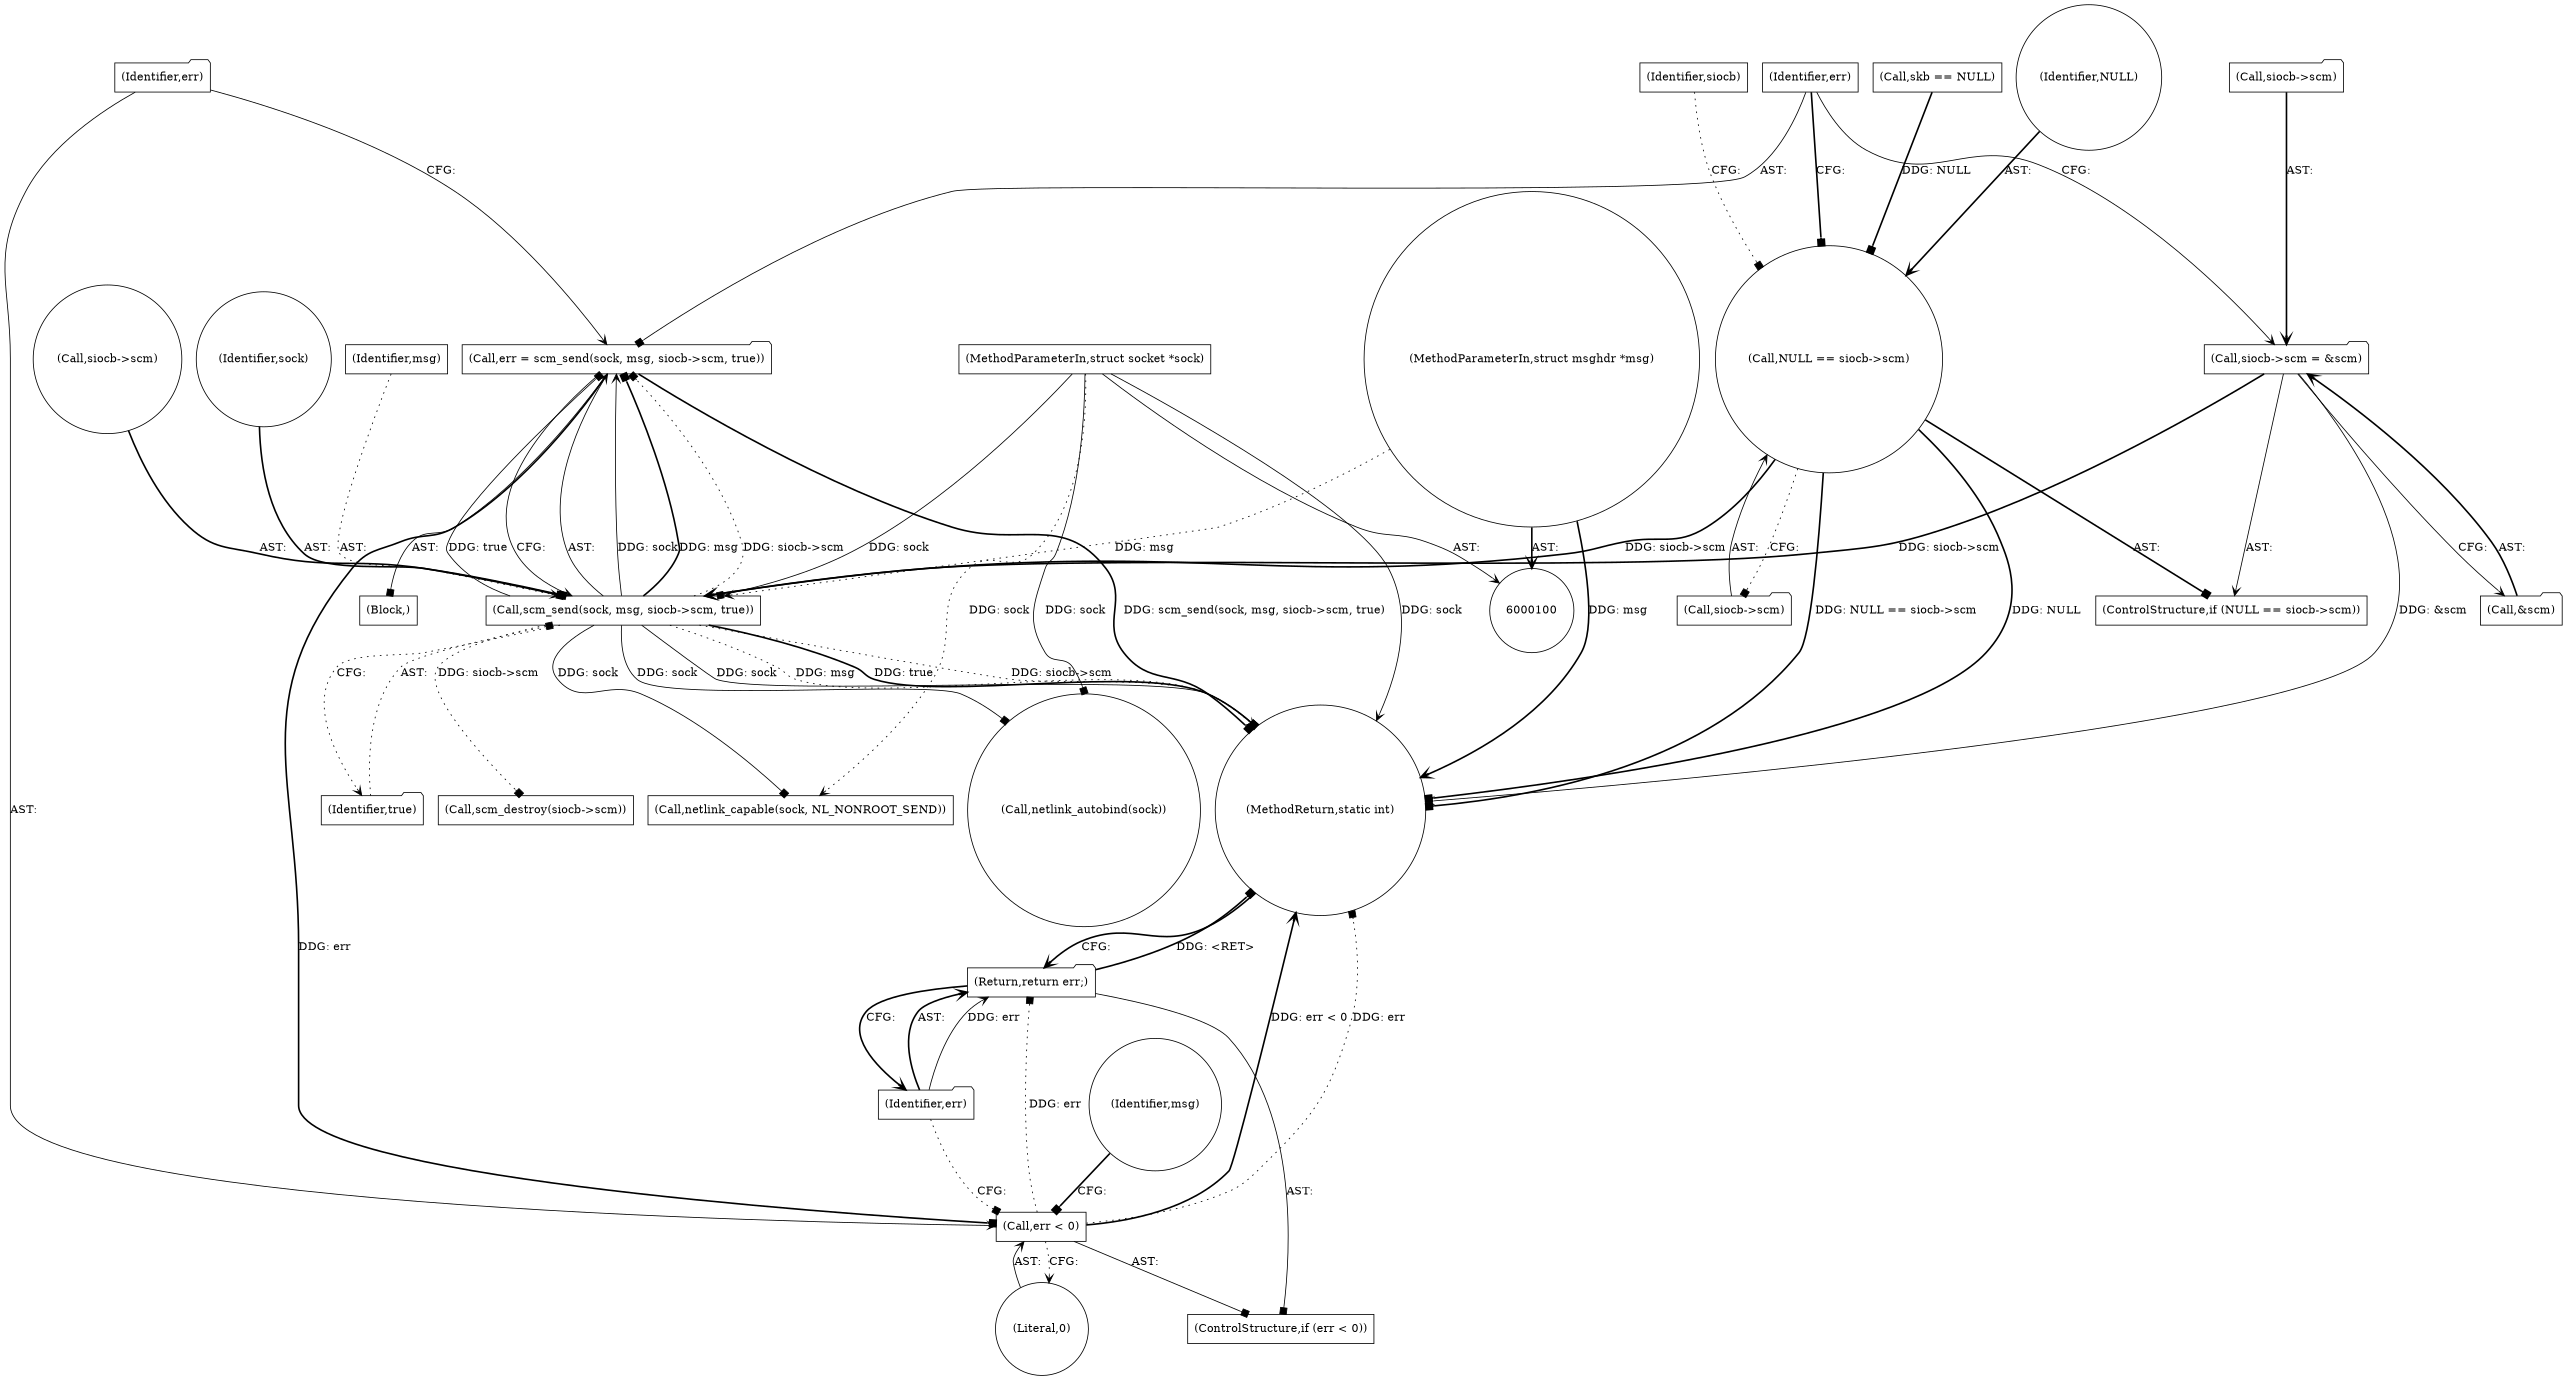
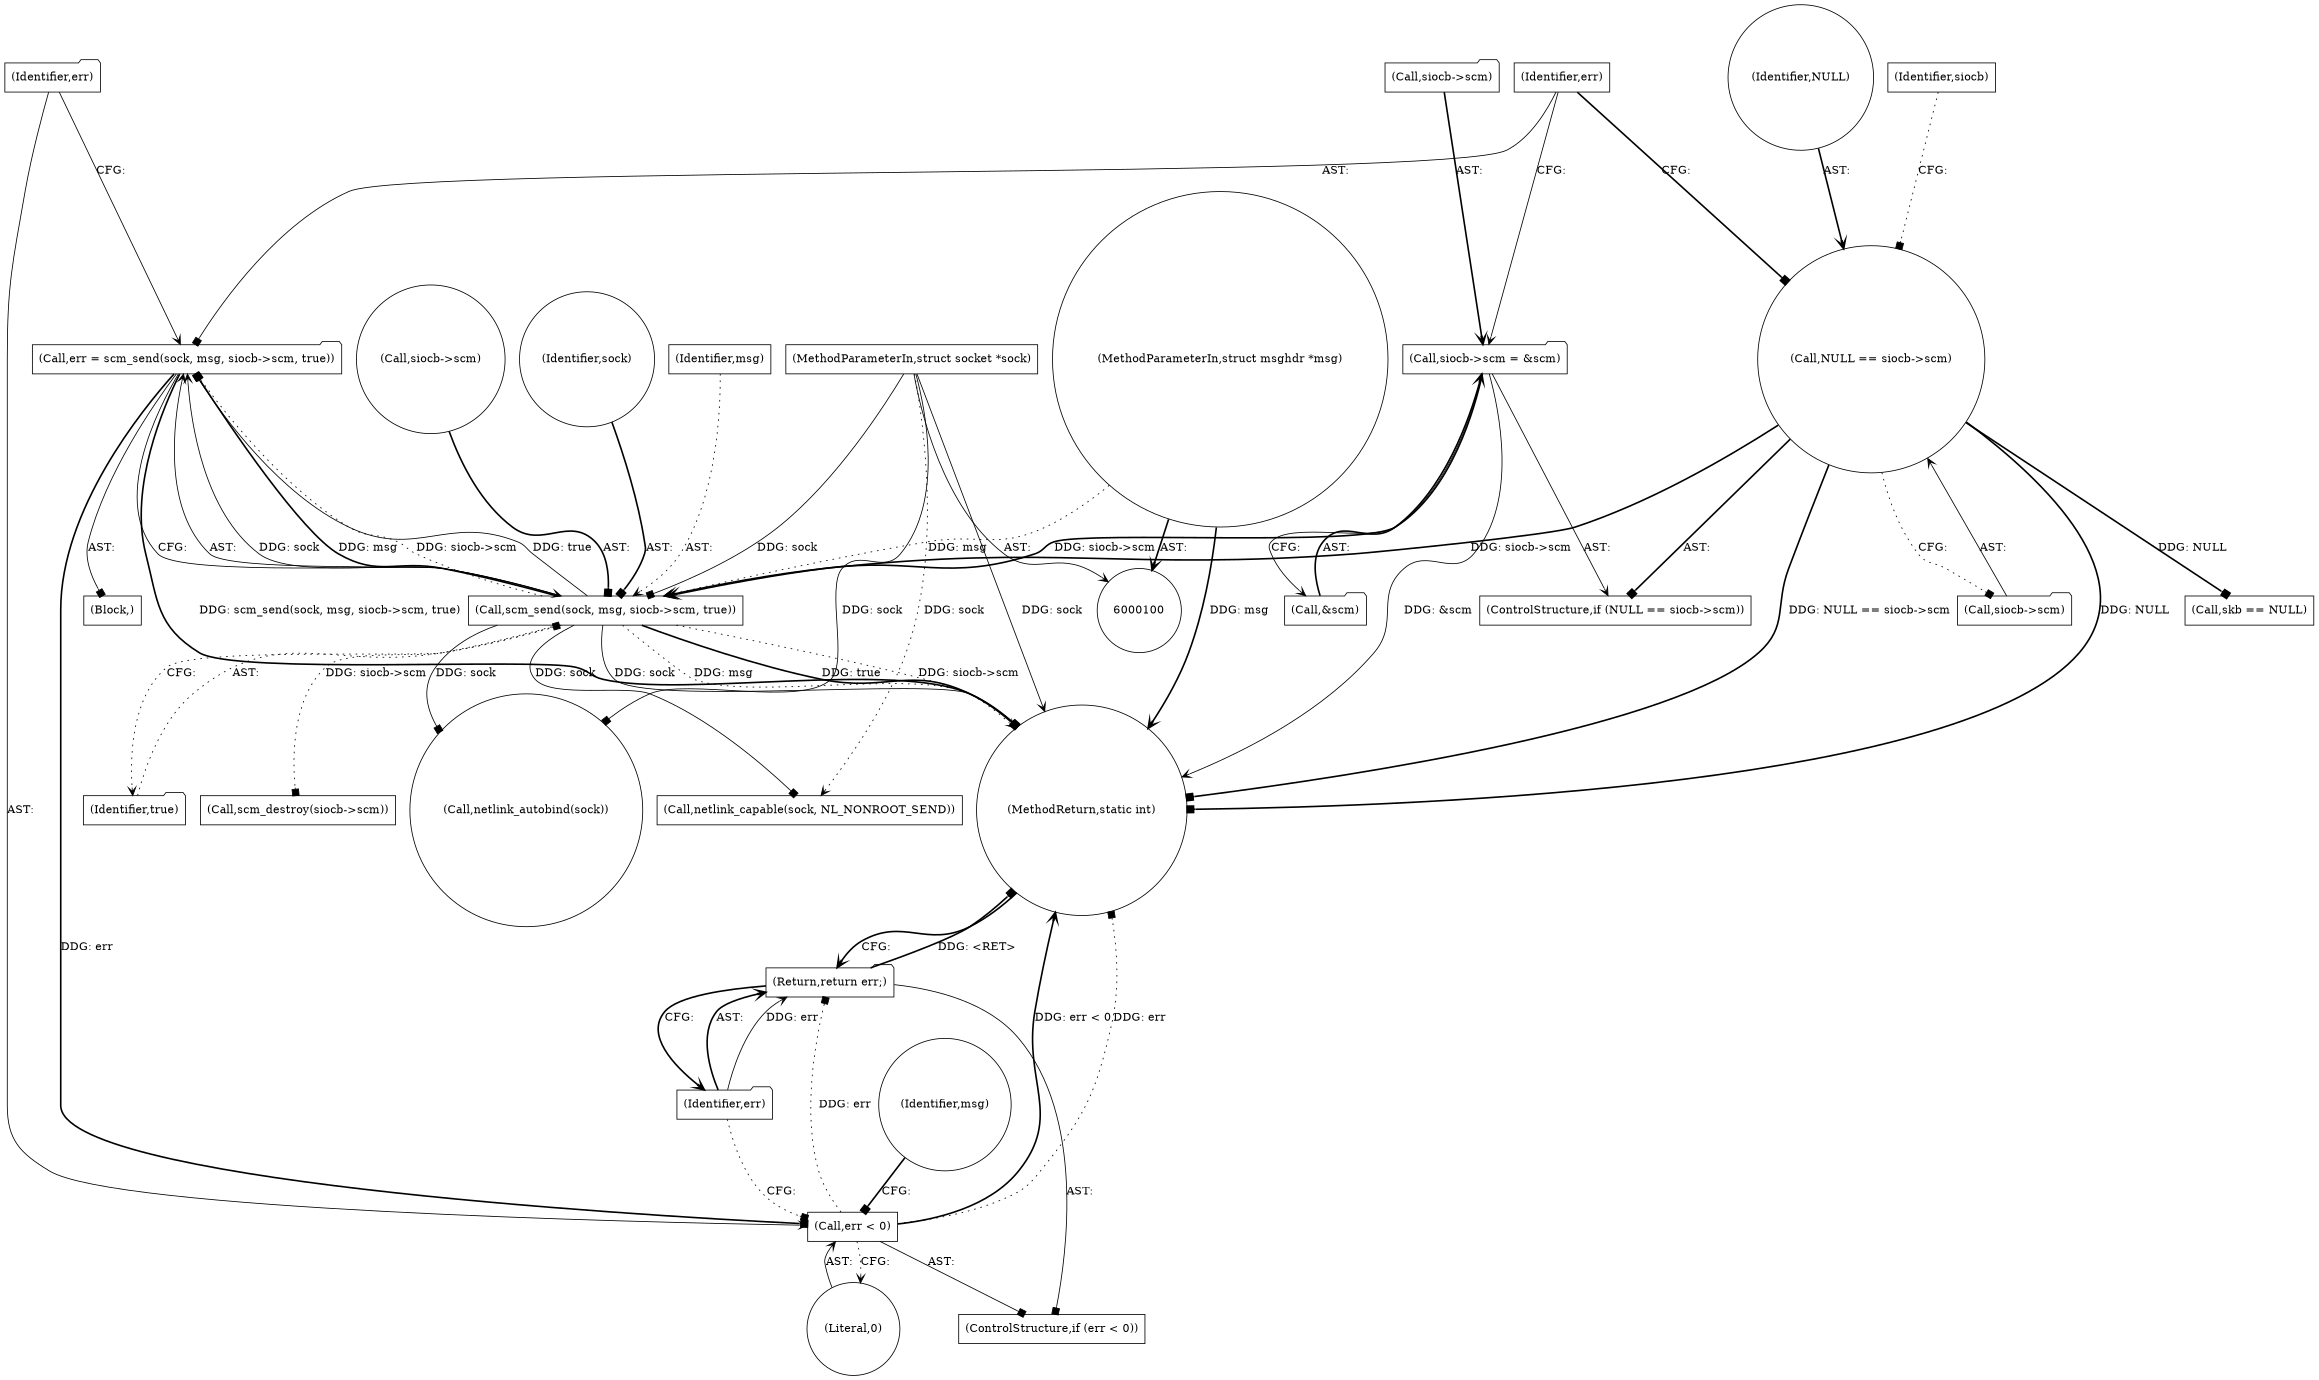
(1902, 169) -> (2094, 507)
